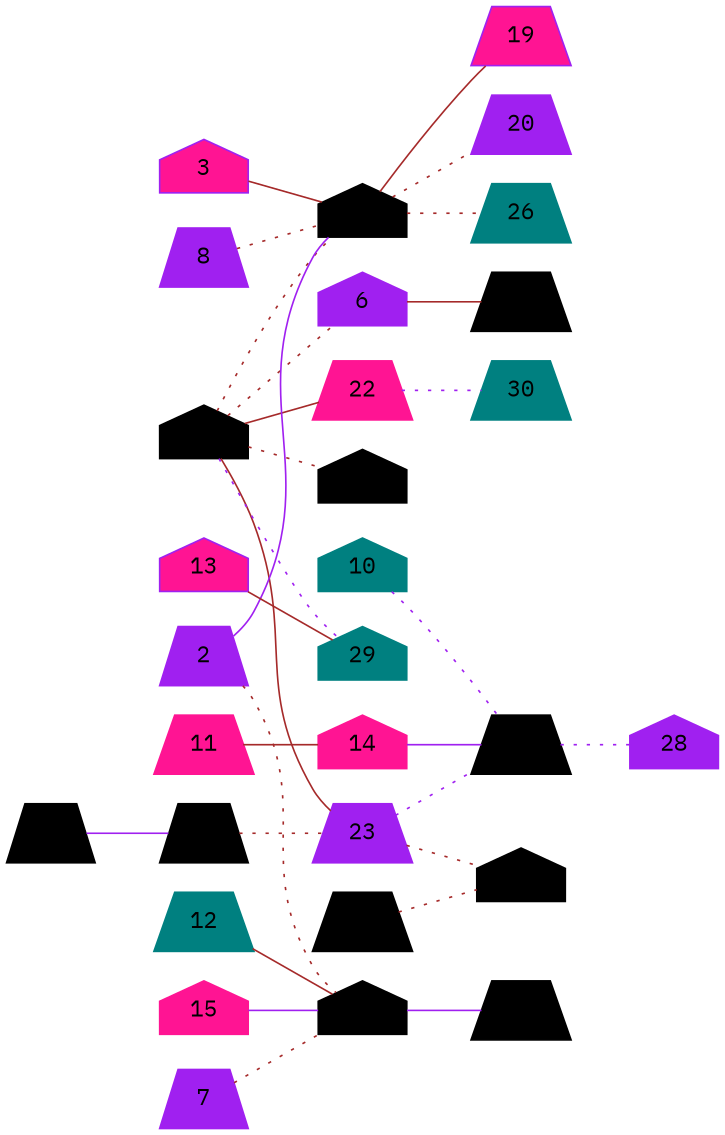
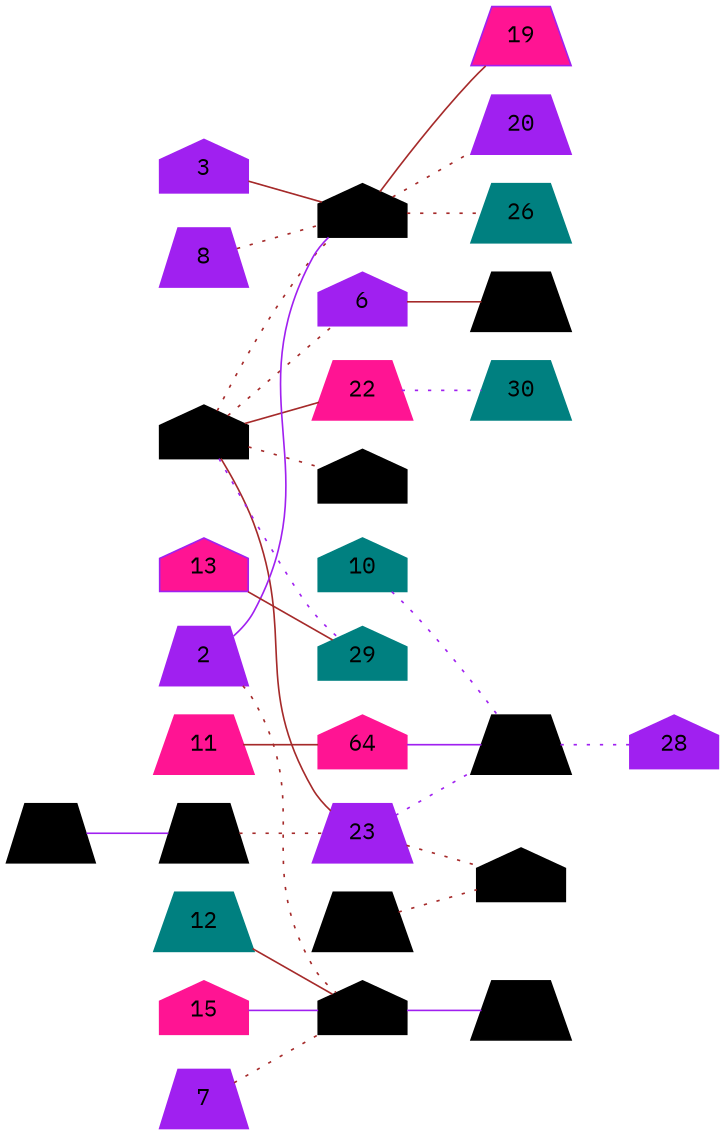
(204, 169) -> (204, 169)
(363, 745) -> (363, 745)
